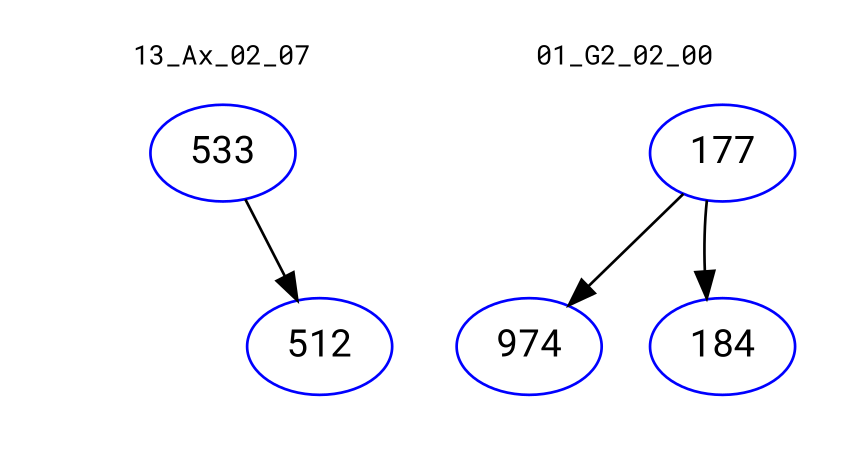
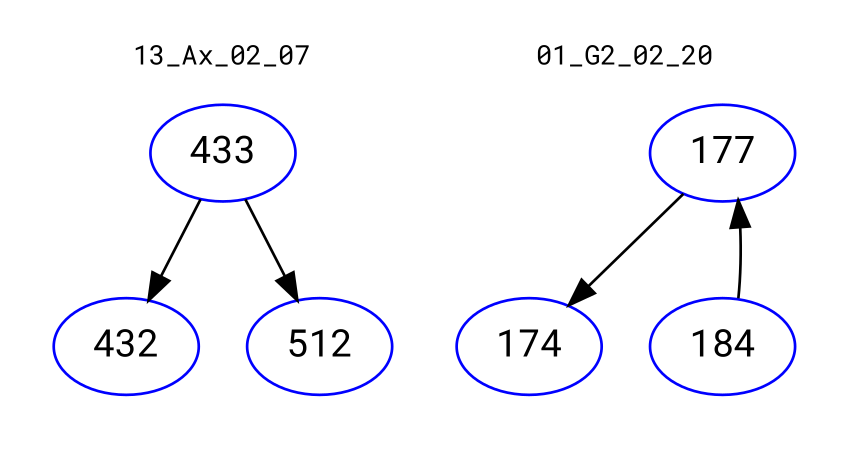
(626, 58) -> (626, 58)
(223, 153) -> (223, 153)
(705, 236) -> (741, 263)
none -> (126, 347)
(529, 347) -> (529, 347)
